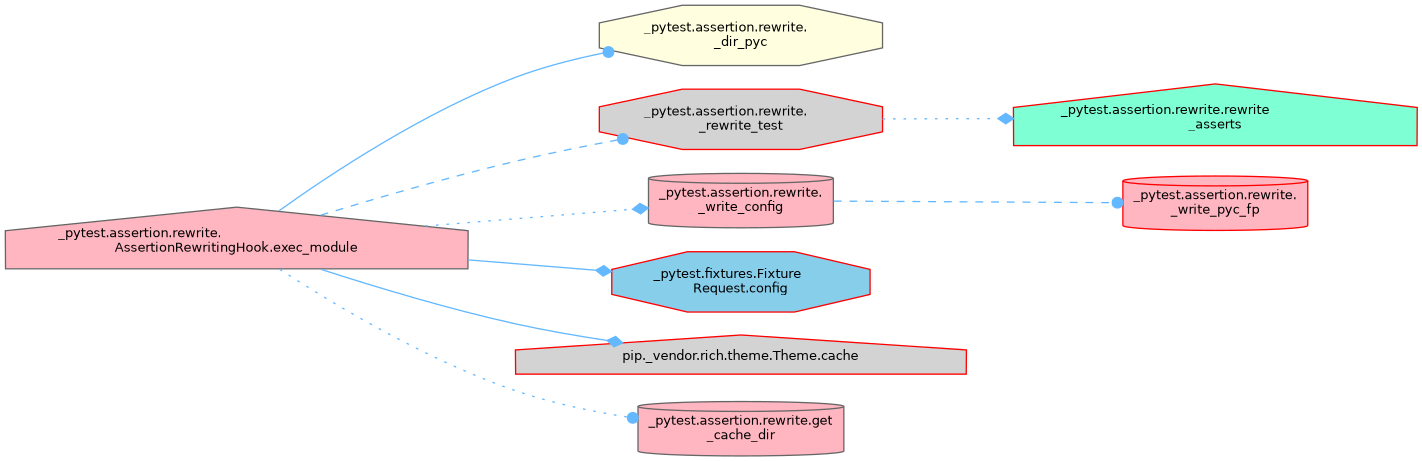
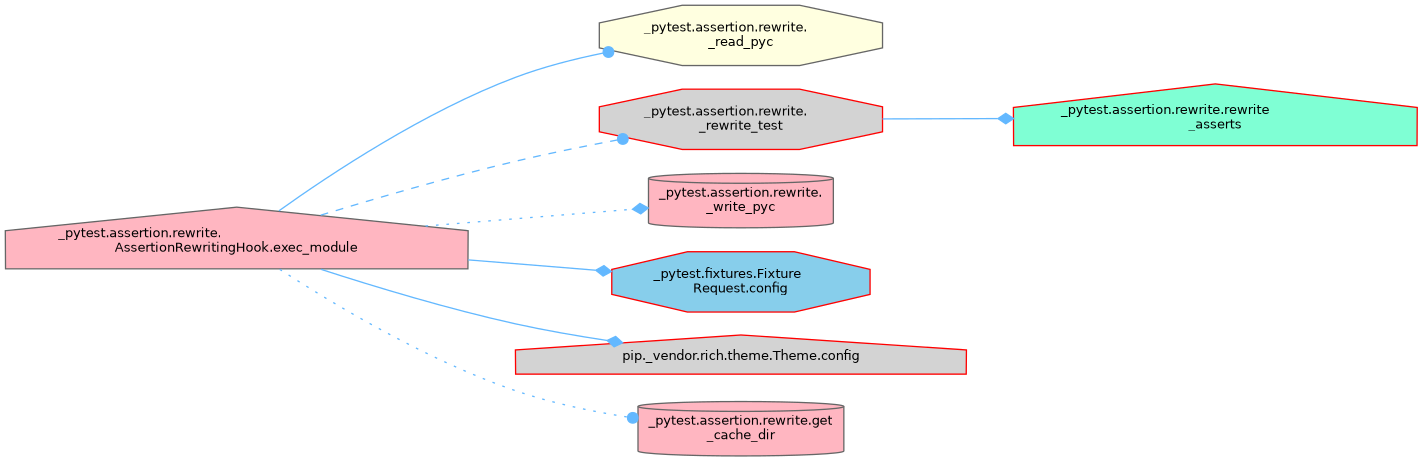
(741, 35) -> (741, 35)
(940, 119) -> (940, 119)
(741, 201) -> (741, 201)
(1215, 203) -> none
(741, 357) -> (741, 357)
